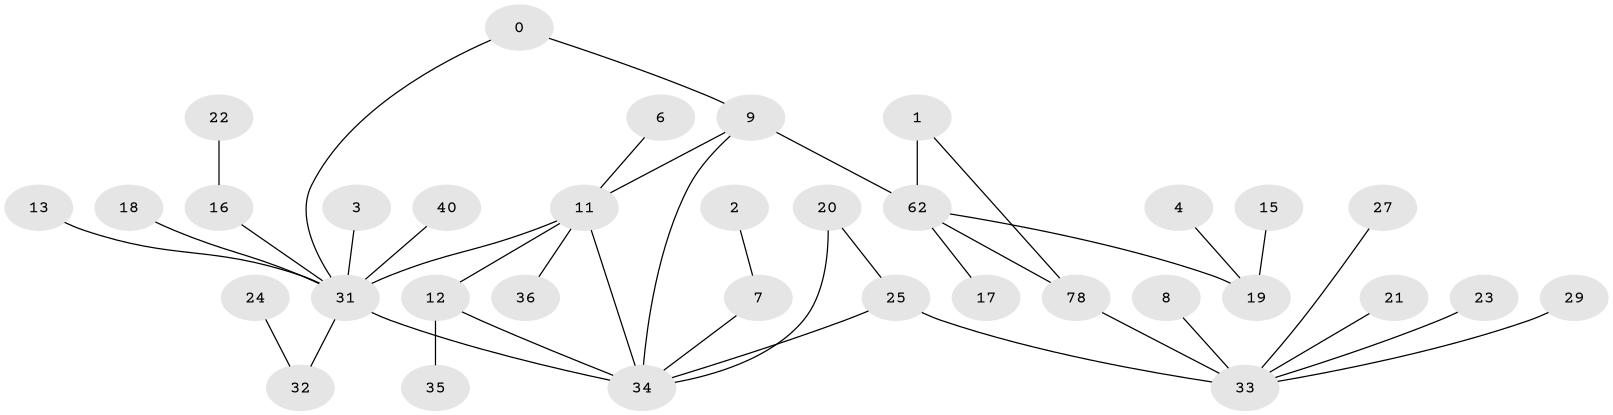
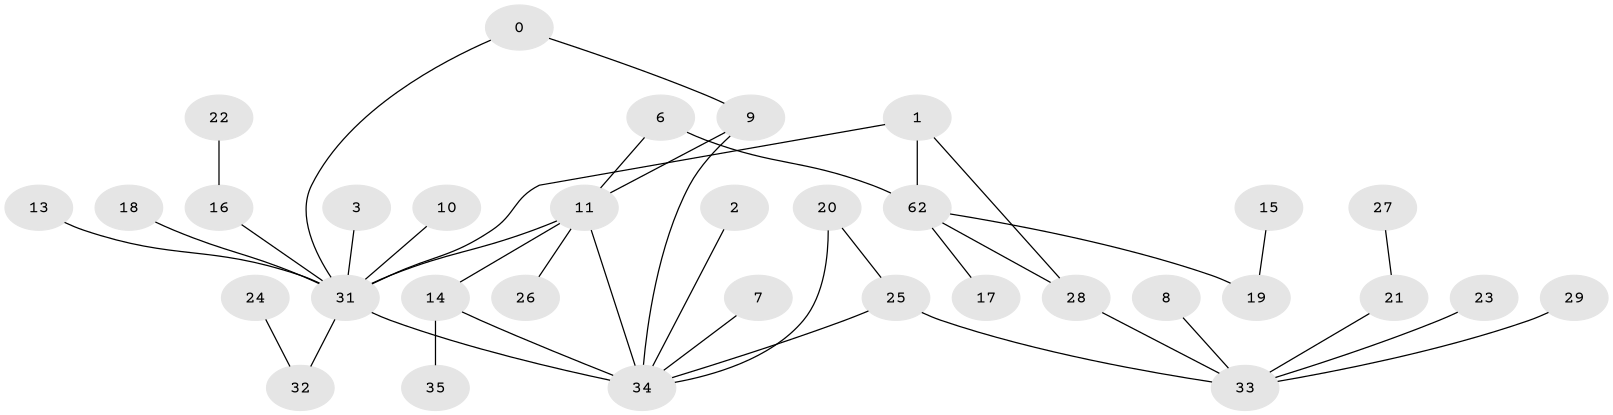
(834, 163) -> (789, 163)
none -> (628, 170)
(447, 208) -> (447, 208)
(1179, 208) -> none
(746, 253) -> (688, 298)
(435, 298) -> (435, 298)
(526, 298) -> (526, 298)
(1076, 298) -> (1076, 298)
(1317, 300) -> (1388, 253)
